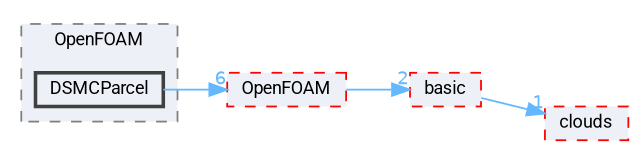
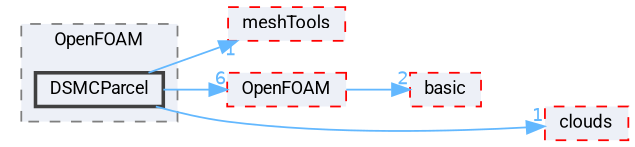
none -> (287, 24)
(504, 104) -> (340, 130)
